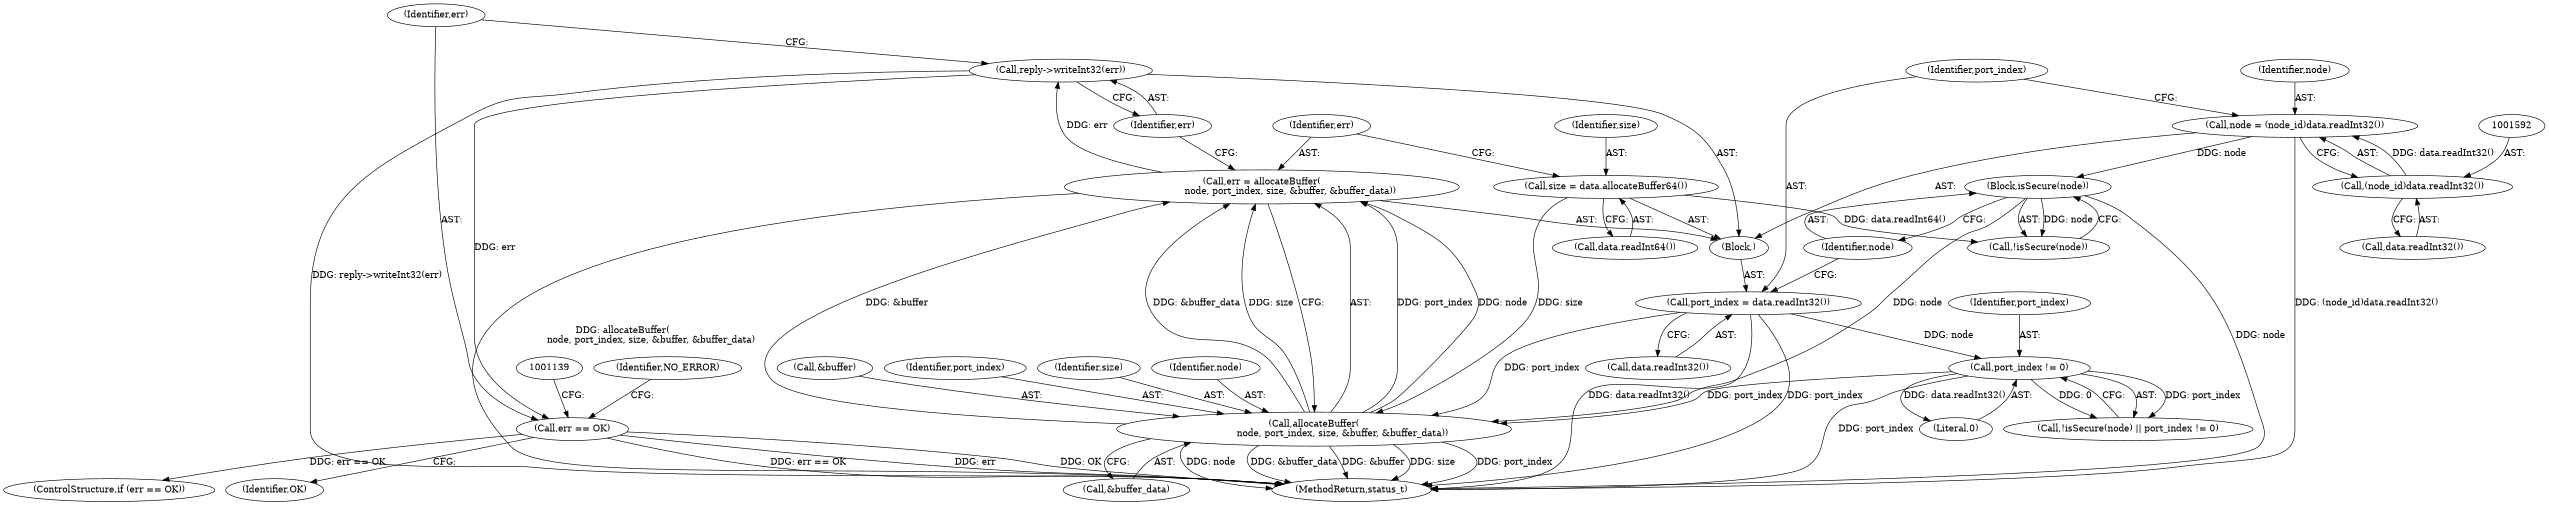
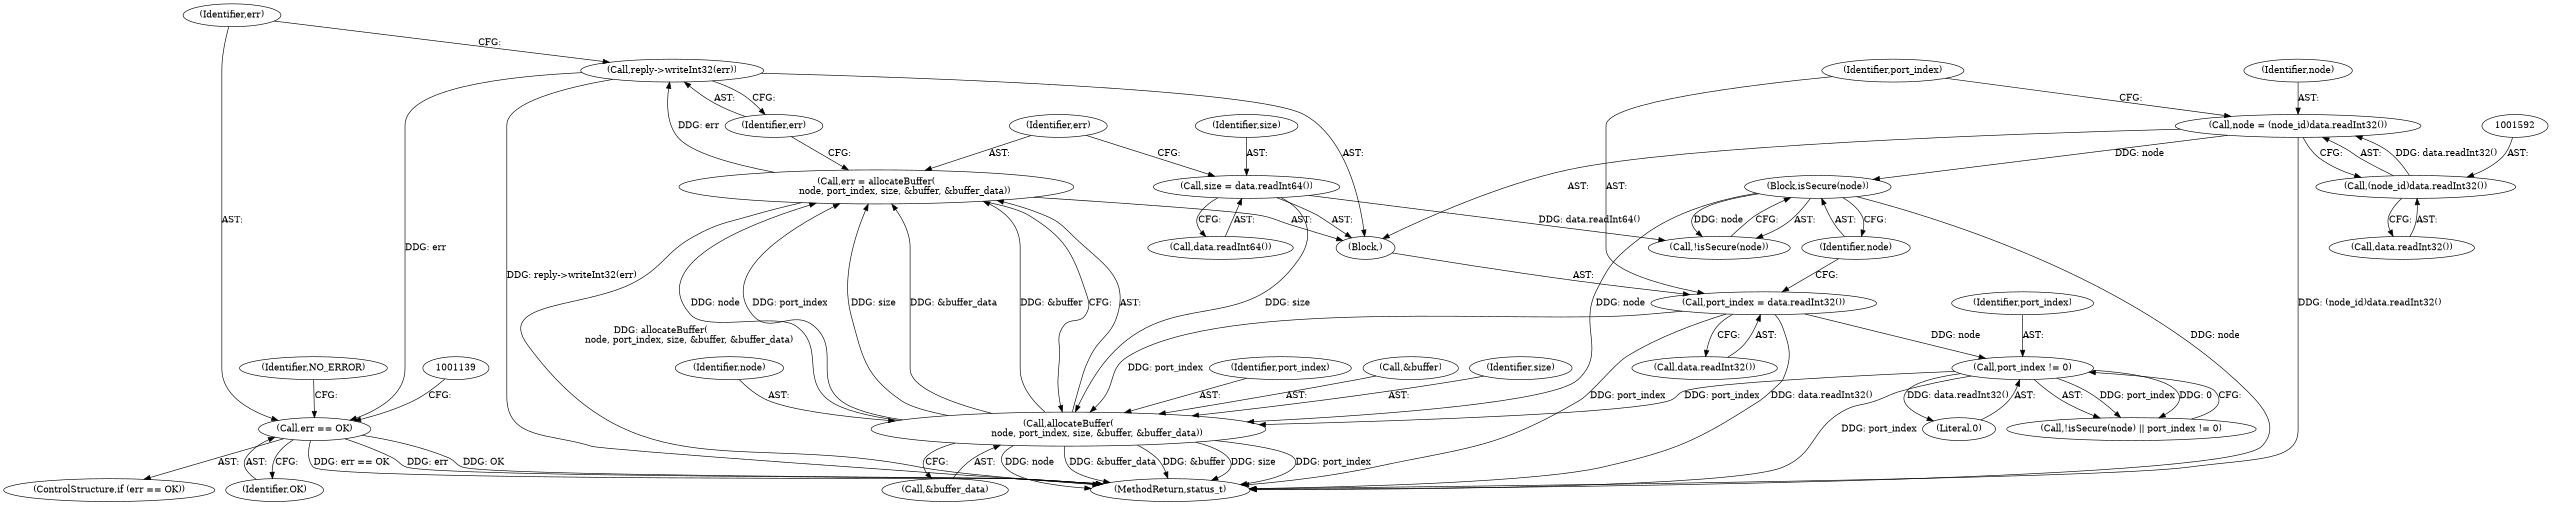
(1606, 187) -> (1247, 187)
none -> (247, 457)
(348, 462) -> (230, 462)
